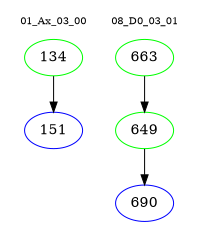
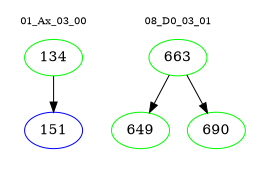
(145, 162) -> (195, 90)
(145, 203) -> (216, 130)
